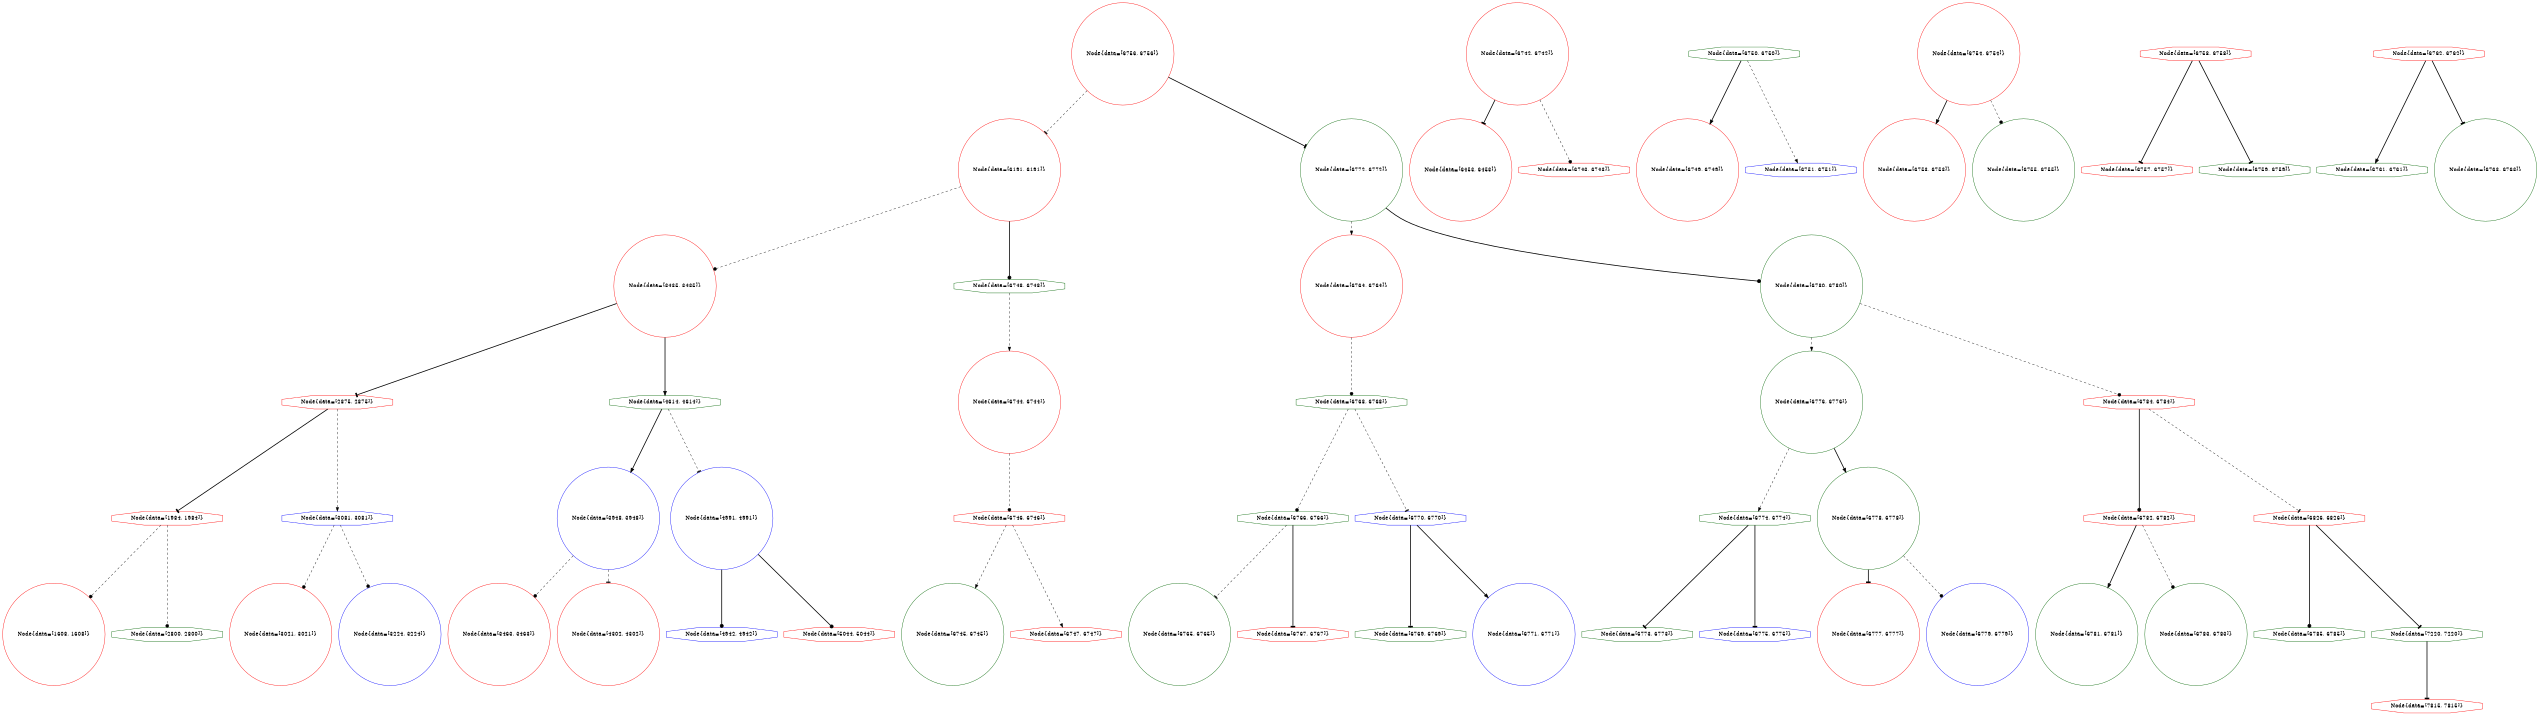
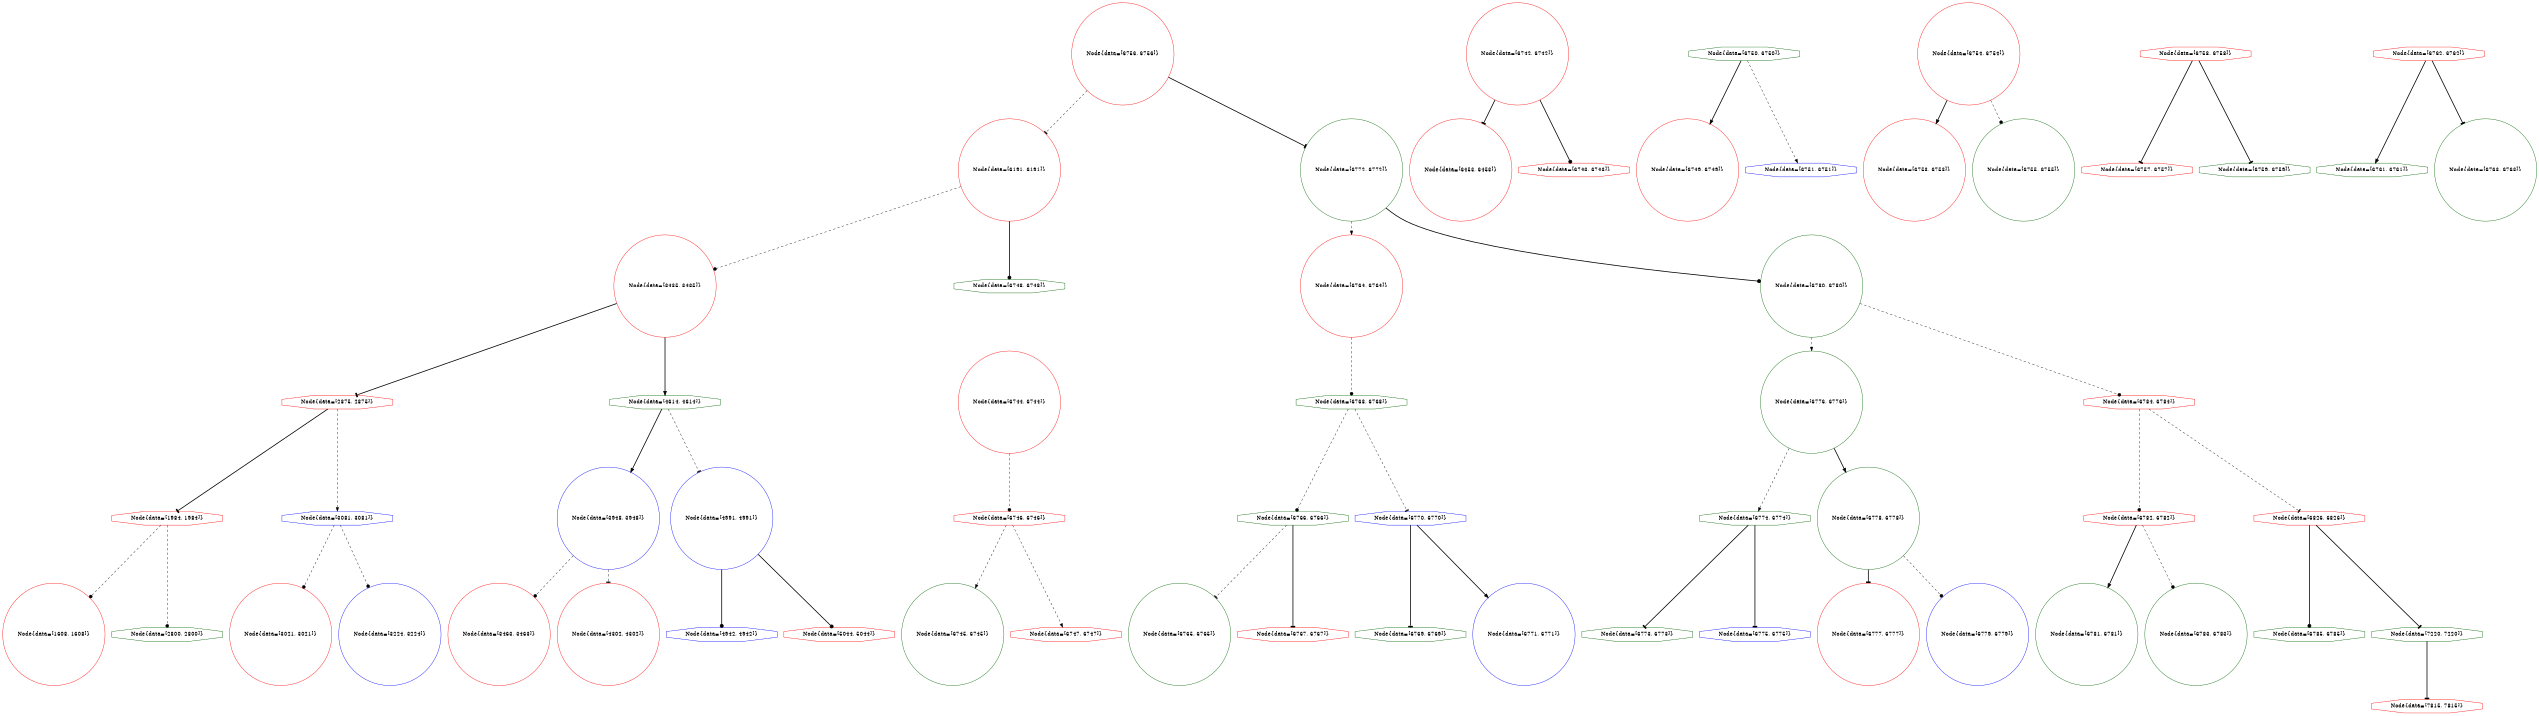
(1555, 130) -> (1555, 130)
(1009, 320) -> none
(2139, 459) -> (2139, 459)
